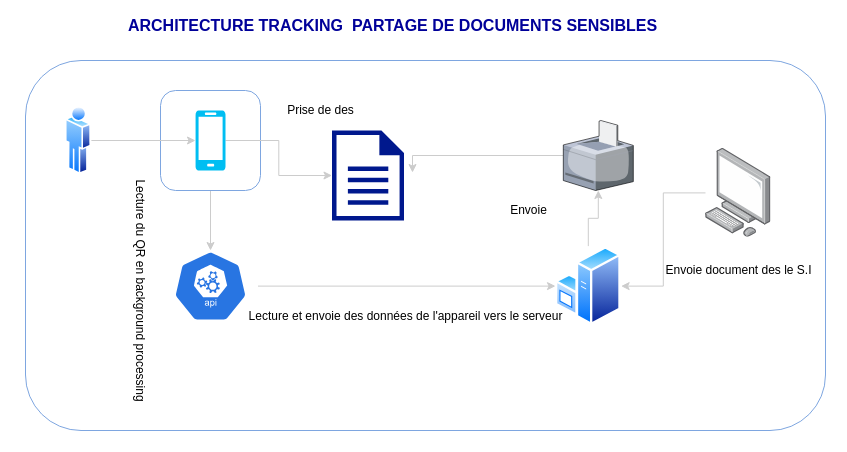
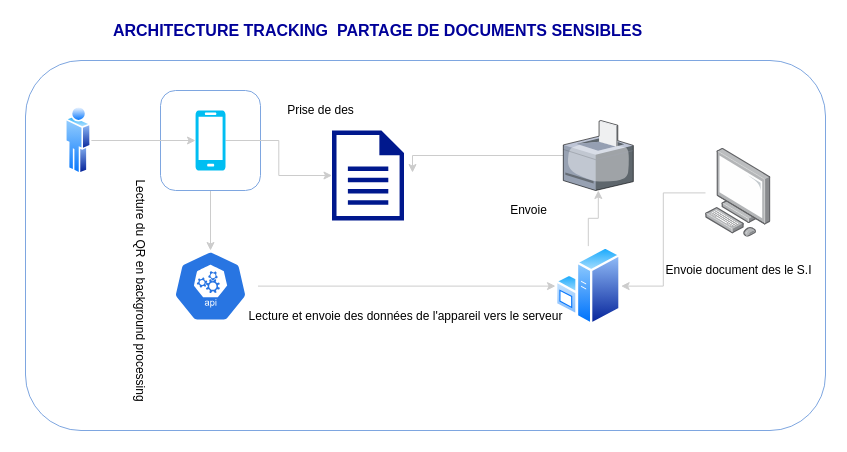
(392, 26) -> (377, 31)
